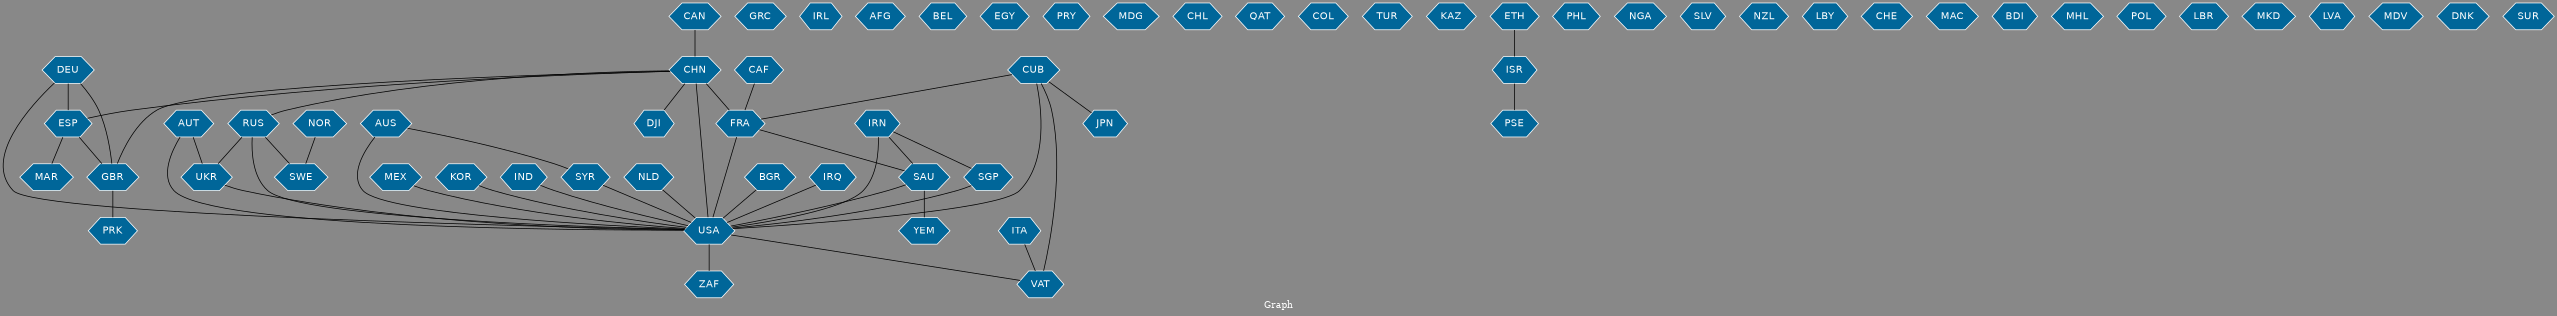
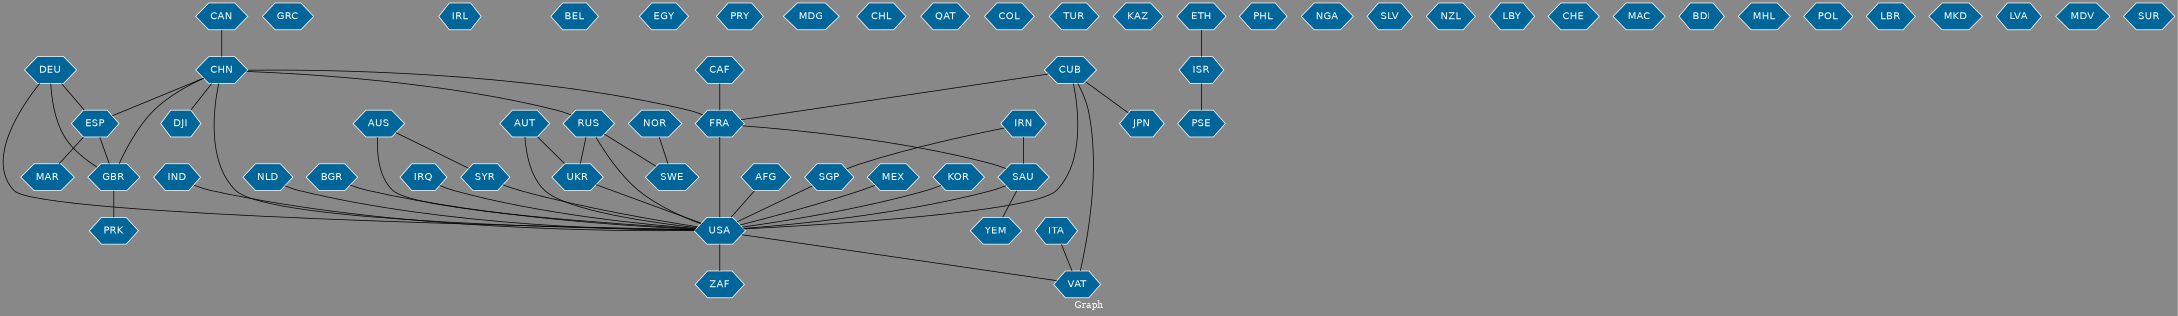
(2463, 16) -> none
(862, 191) -> (743, 204)
